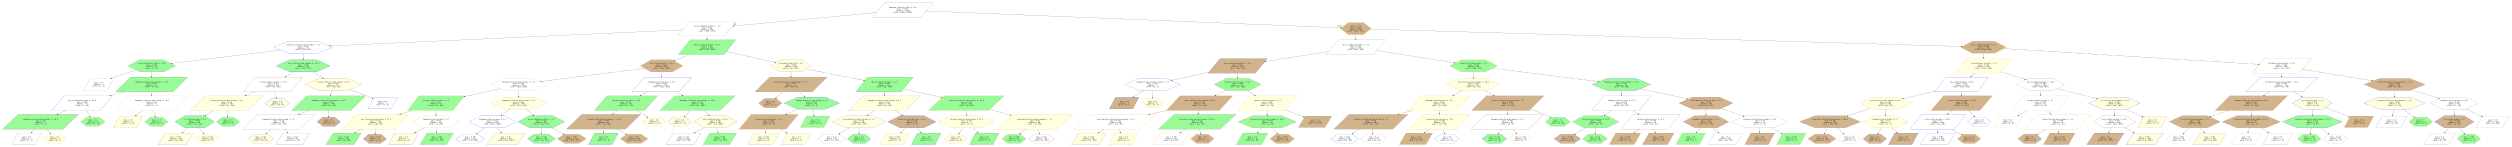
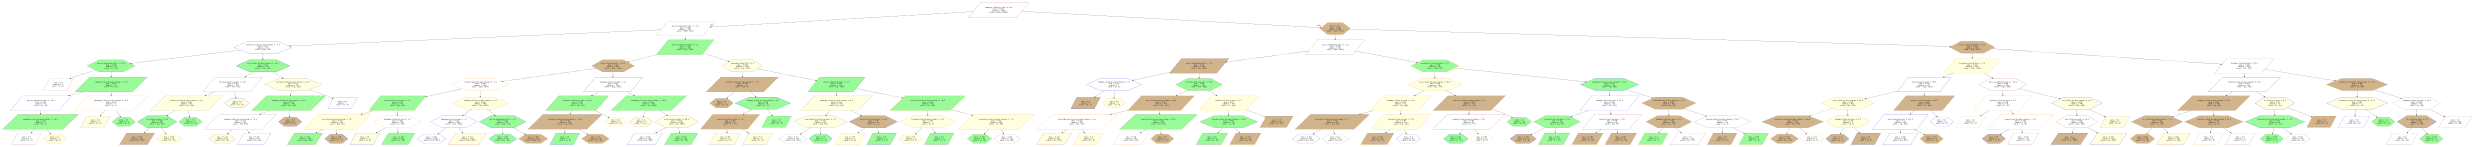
(93, 122) -> none
(176, 139) -> (137, 139)
(1282, 139) -> (1245, 139)
(1595, 139) -> (1554, 139)
(2059, 139) -> (2023, 139)
(2179, 139) -> (2143, 139)
